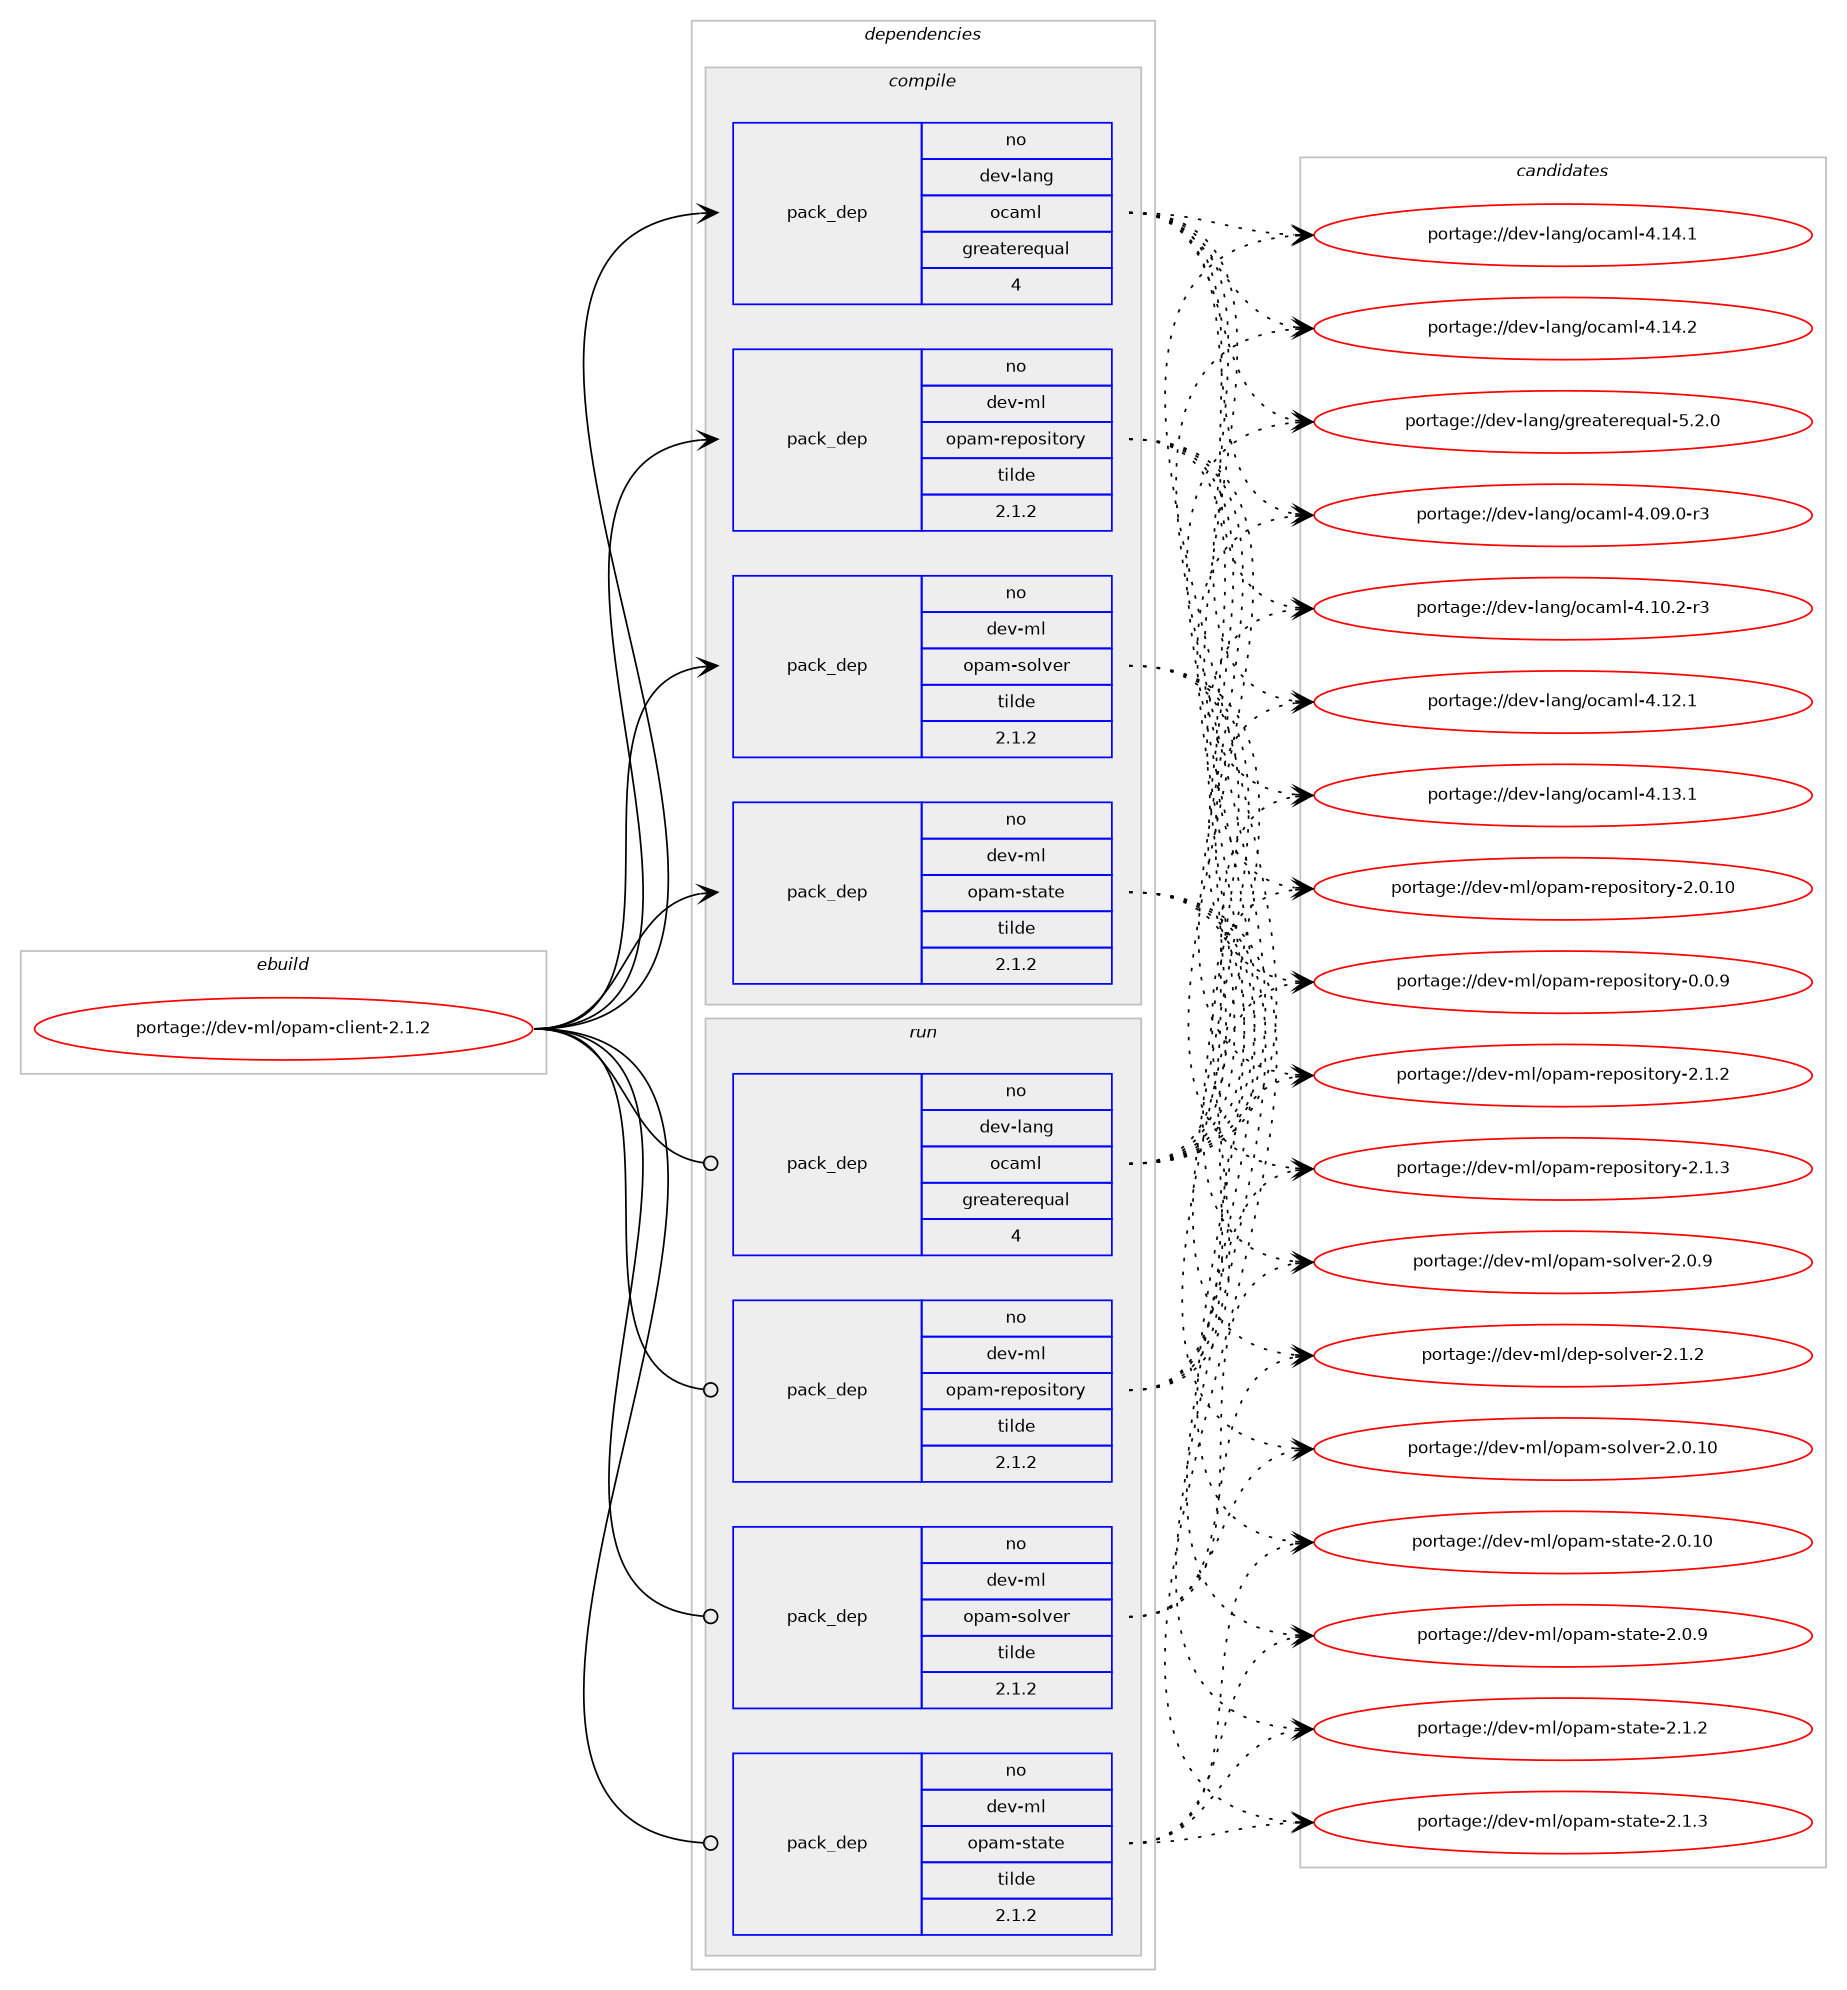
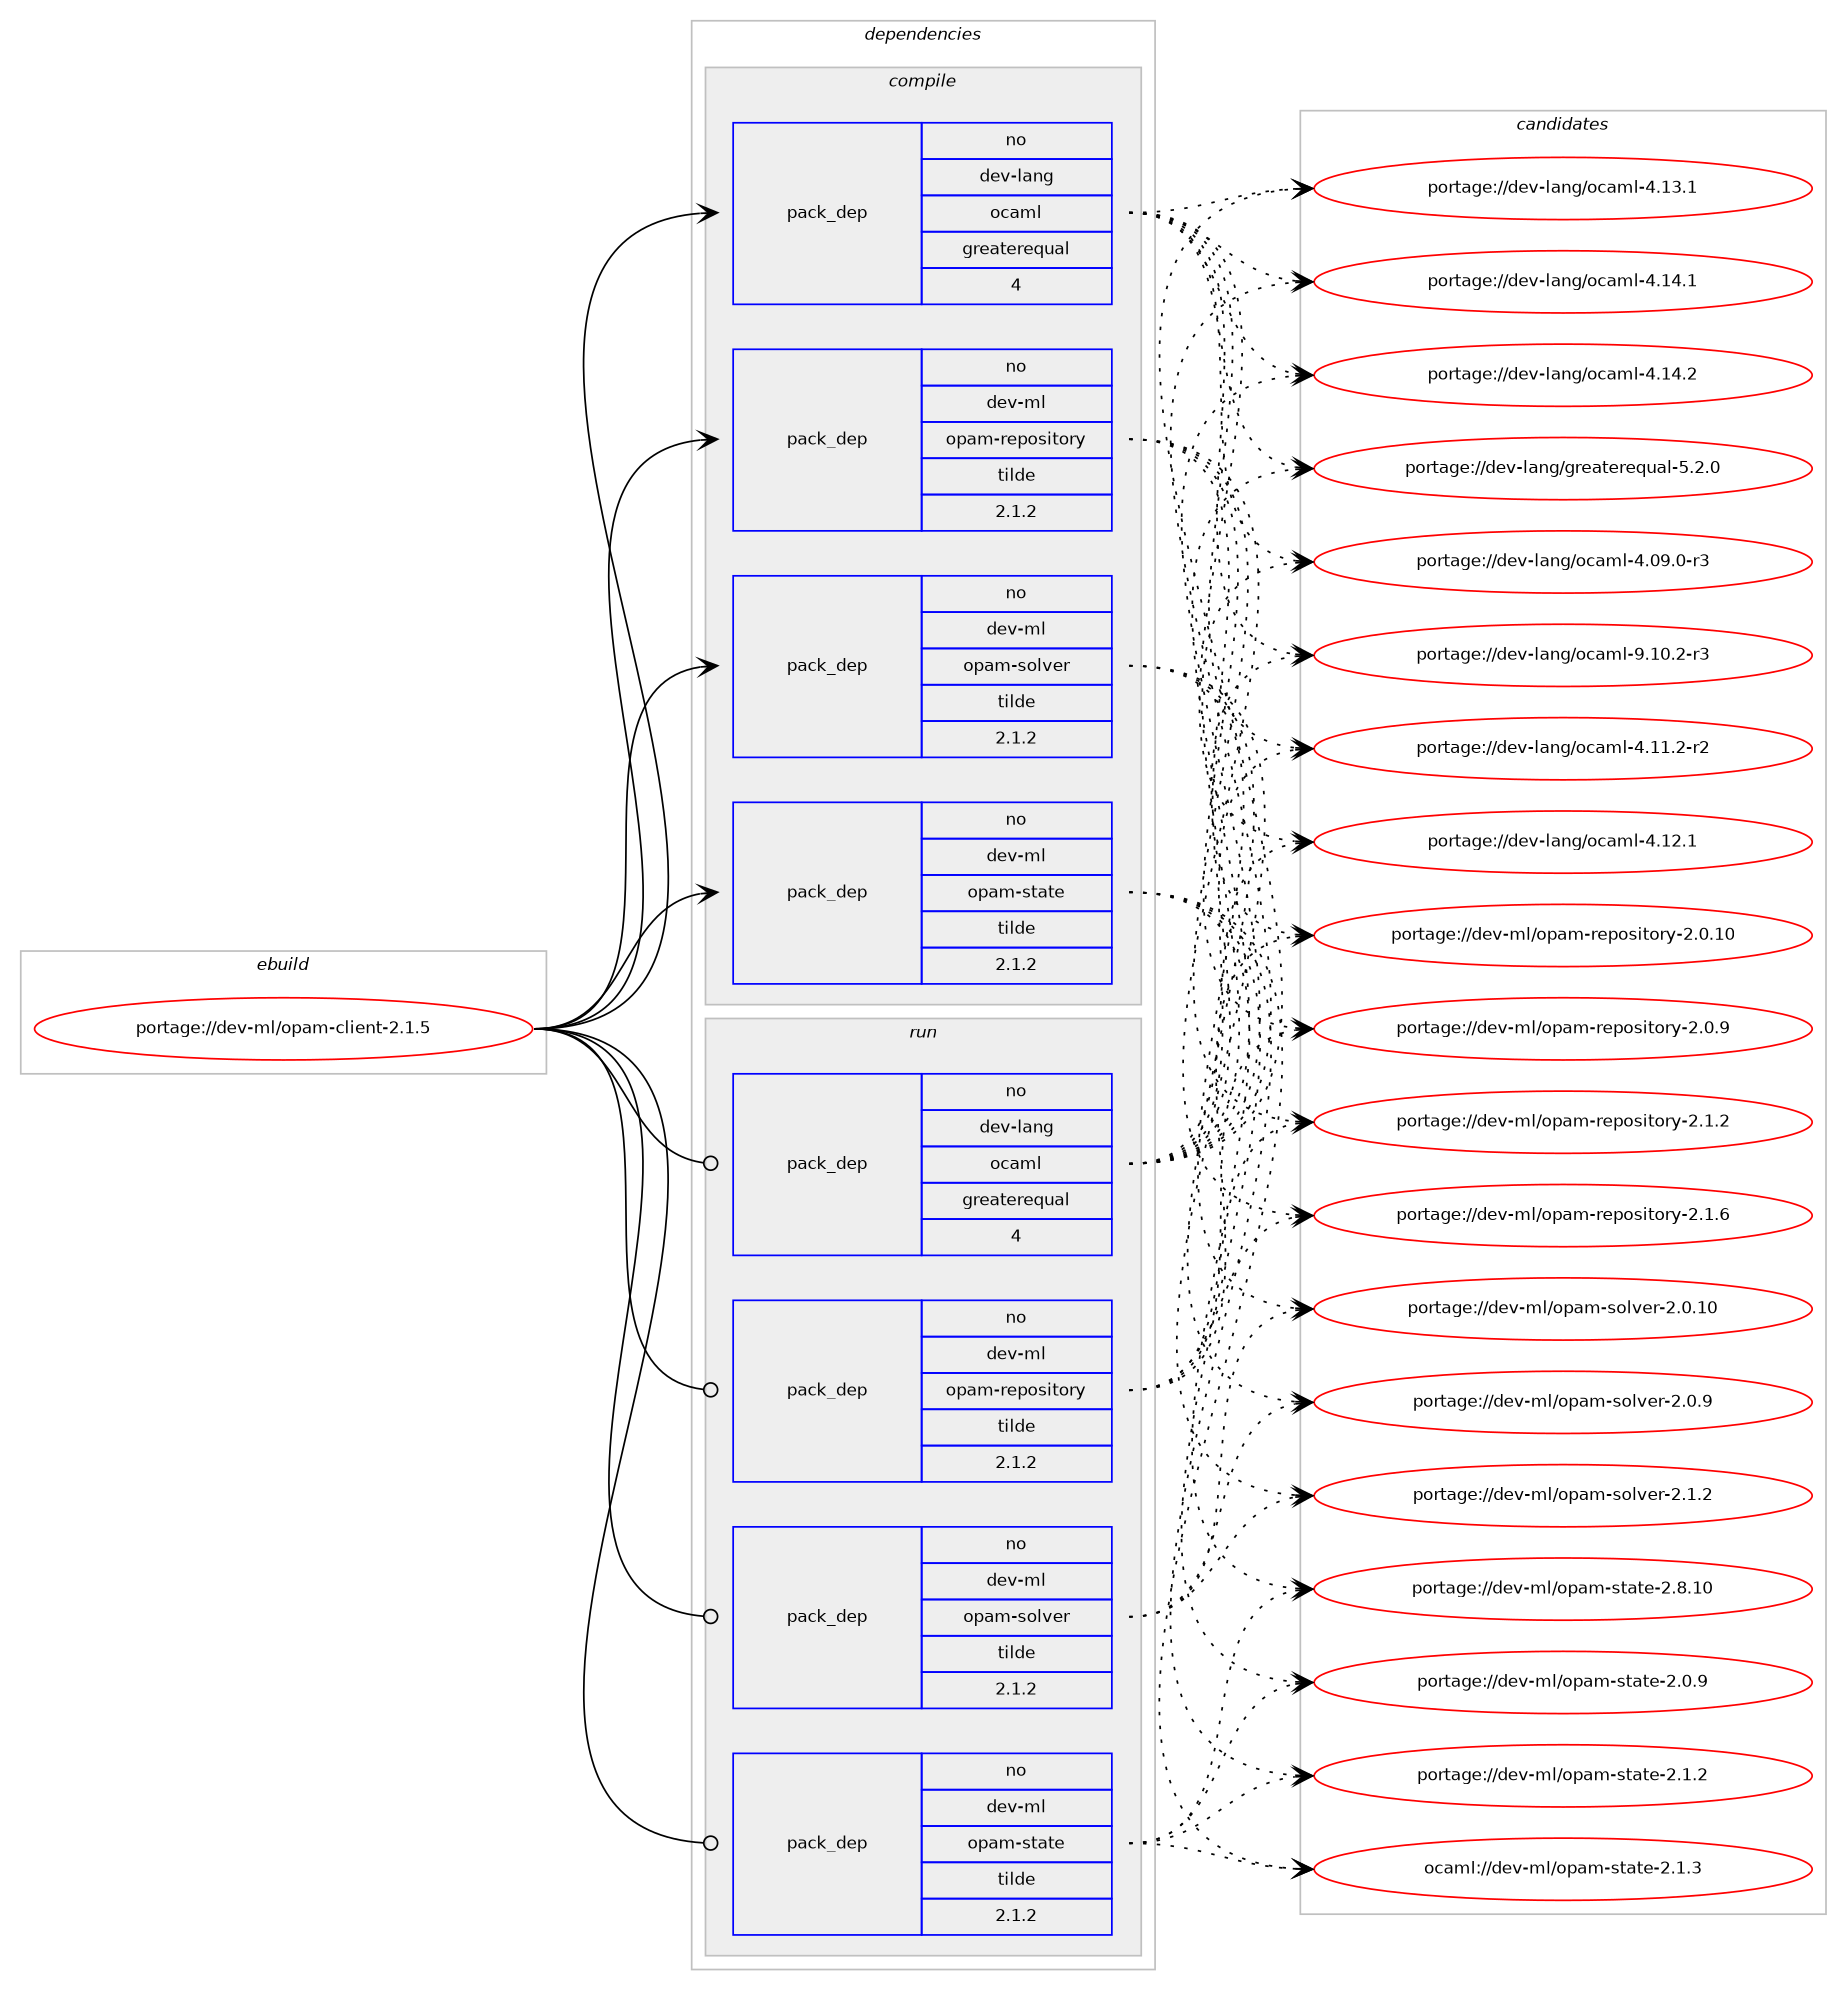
(1563, 609) -> (1563, 655)
none -> (1563, 749)
(1563, 982) -> (1563, 1029)
(284, 1029) -> (284, 1029)
(1563, 1169) -> (1563, 1216)
(1563, 1356) -> (1563, 1496)
(1563, 1542) -> (1563, 1589)
(1563, 1823) -> (1563, 1869)
